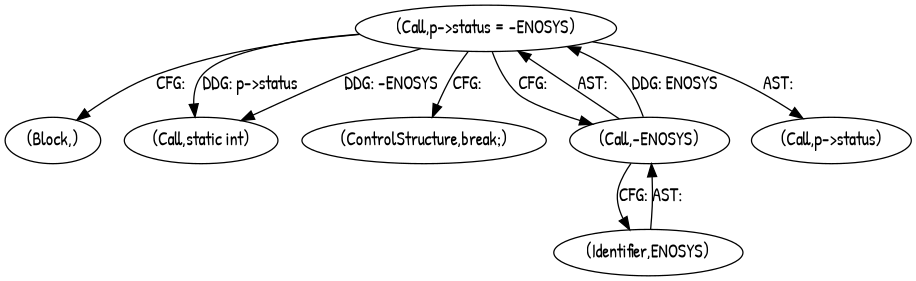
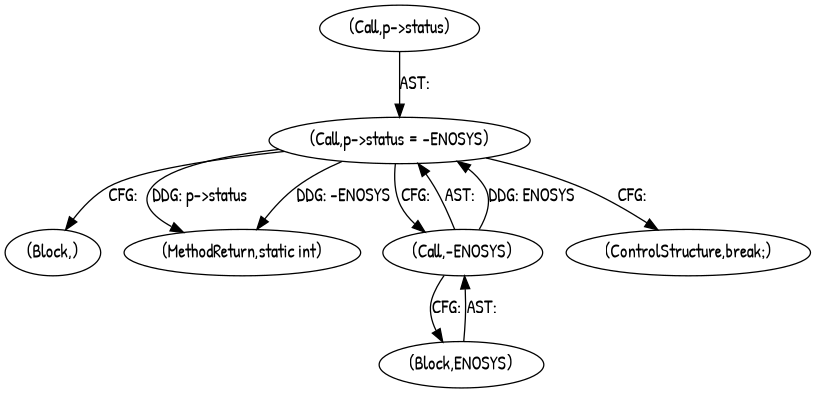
(696, 66) -> (400, 78)
(201, 140) -> (242, 253)
(648, 253) -> (461, 365)
